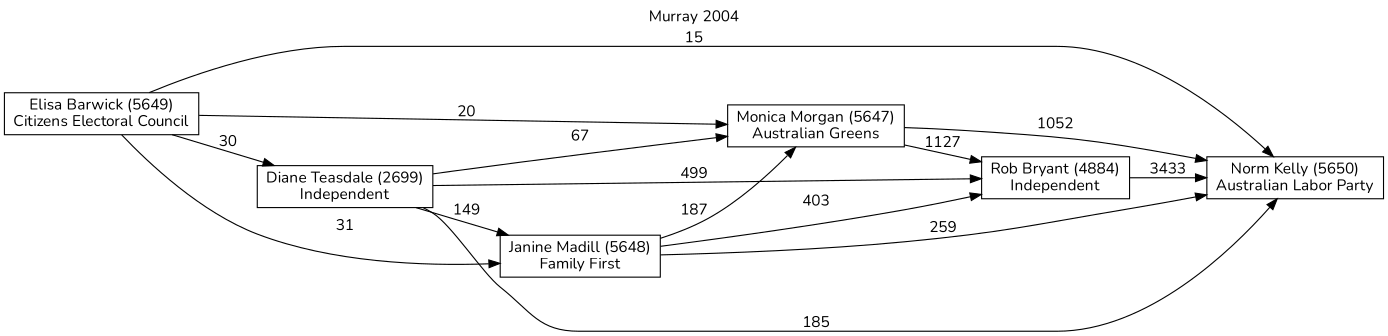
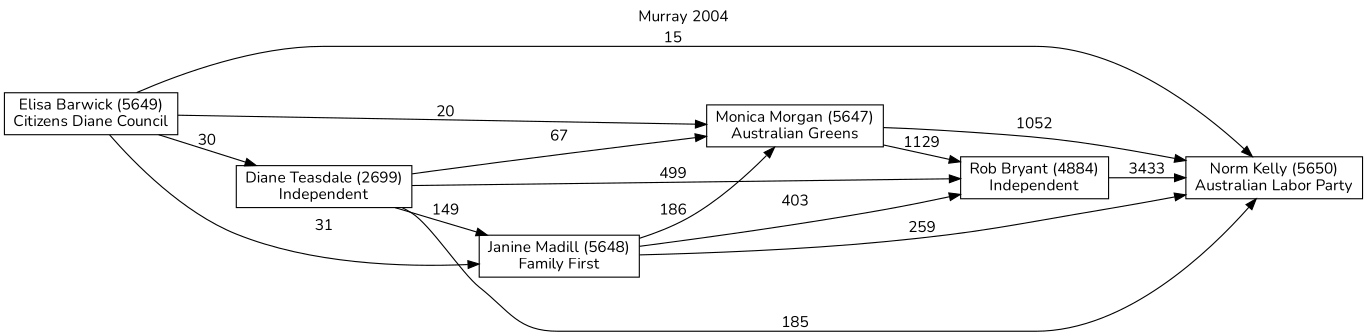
(102, 114) -> (91, 114)
(943, 143) -> (922, 143)
(694, 210) -> (673, 210)
